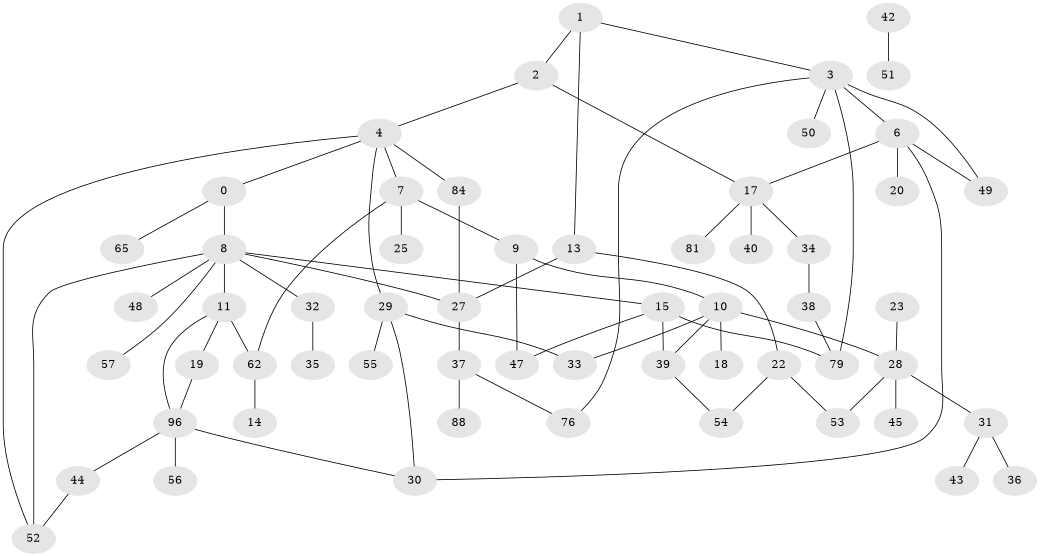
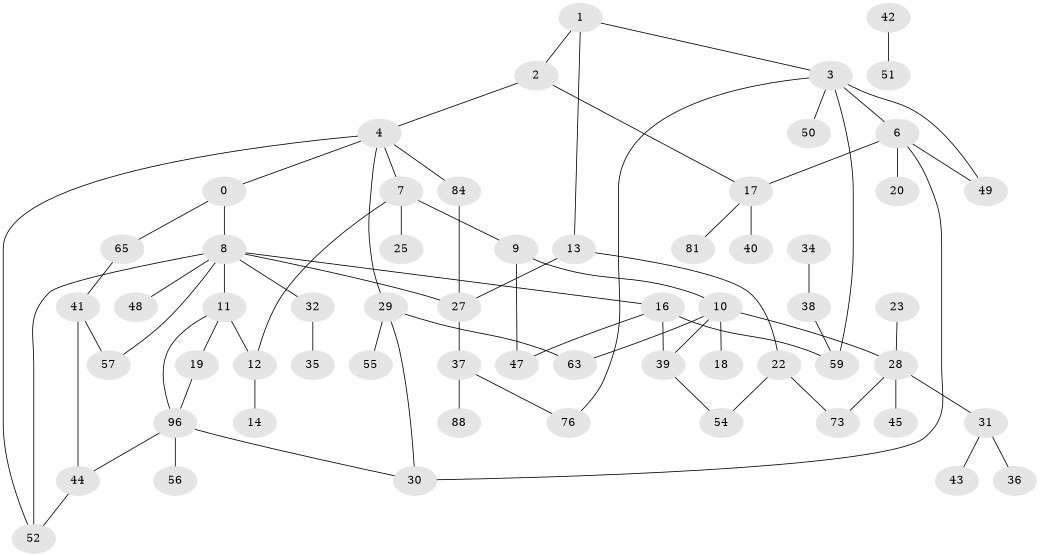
(780, 220) -> none
none -> (78, 307)
(663, 307) -> (663, 307)
(255, 365) -> (255, 365)
(575, 365) -> (575, 365)
(837, 365) -> (837, 365)
(838, 423) -> (838, 423)
